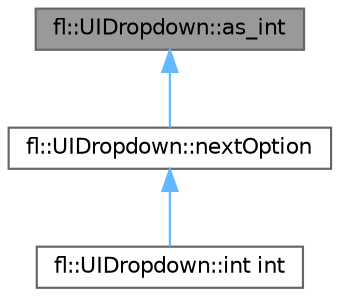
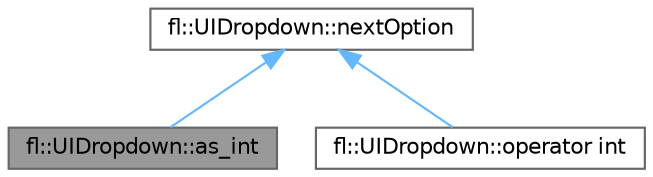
(170, 100) -> (218, 95)
(170, 267) -> (480, 148)
